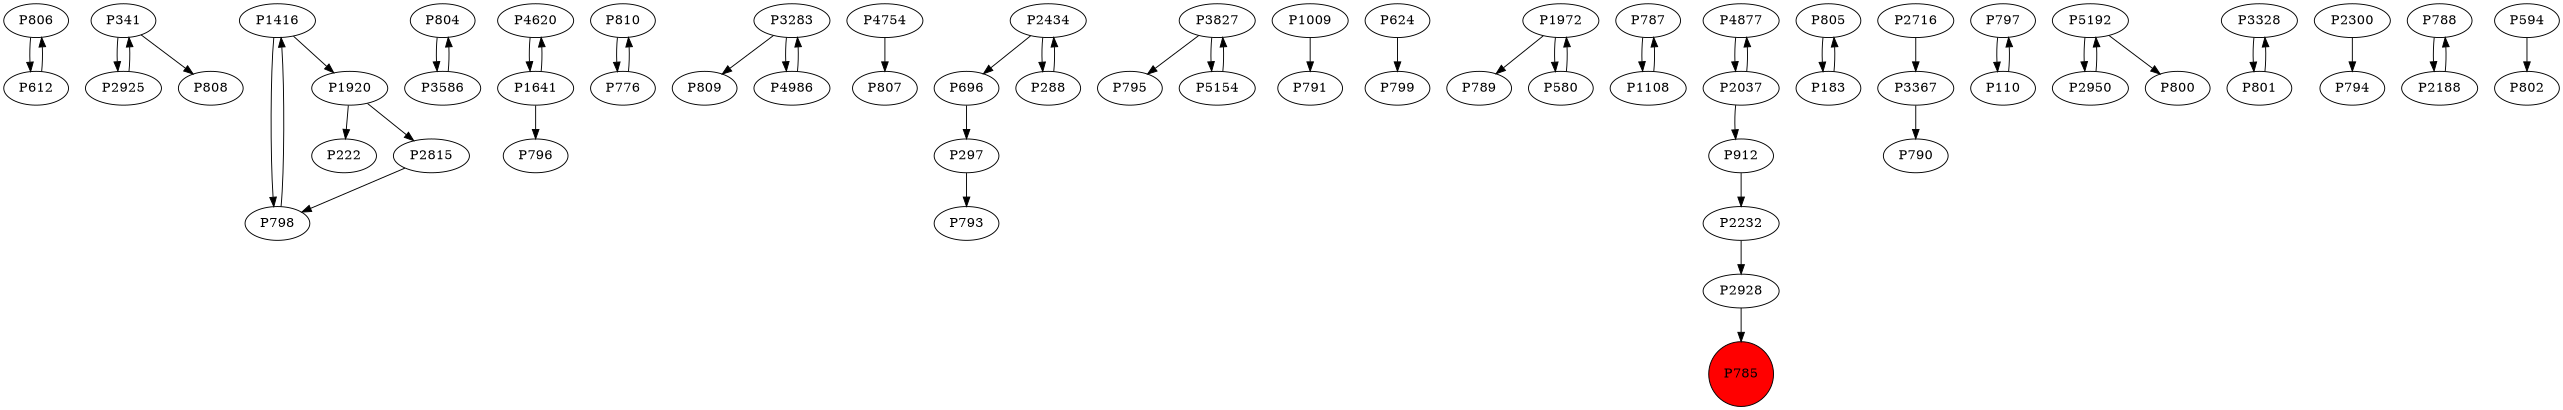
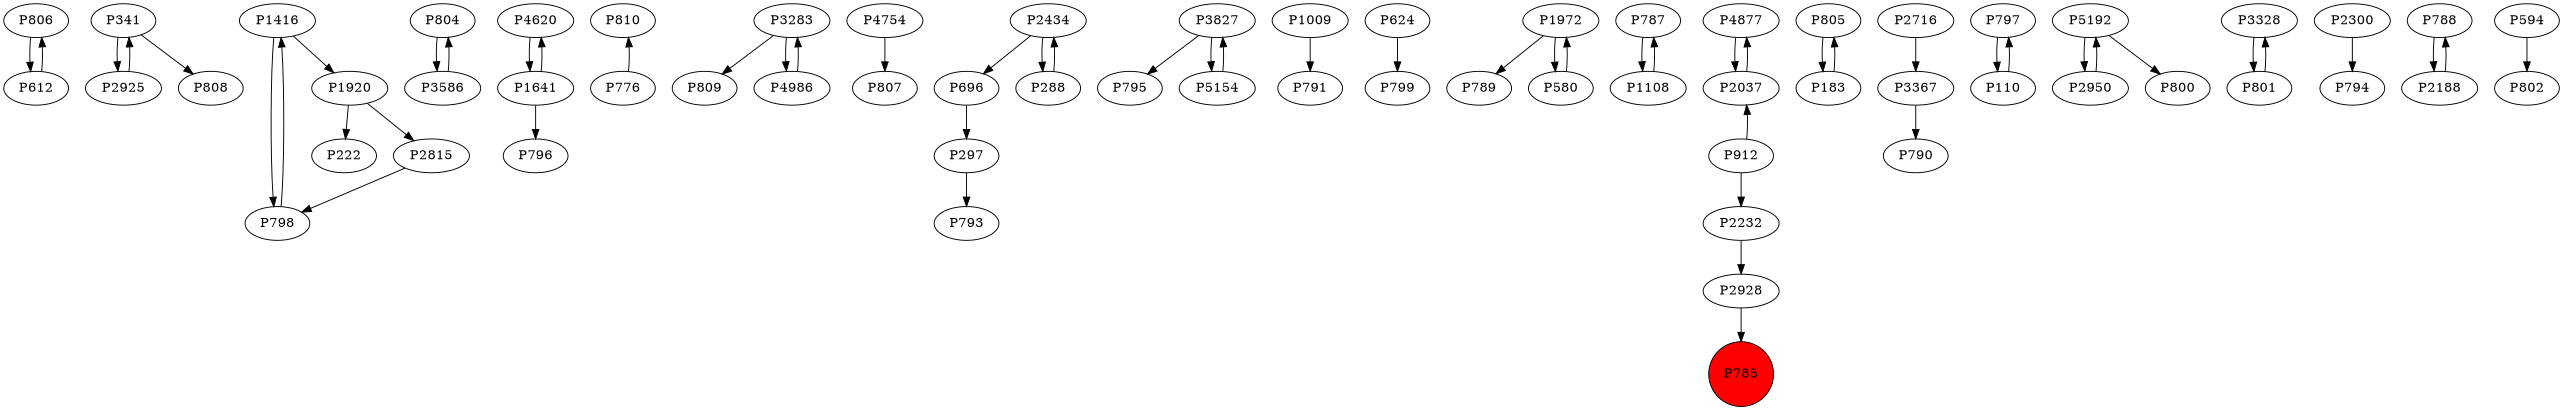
(617, 50) -> none
(1735, 117) -> (1747, 127)
